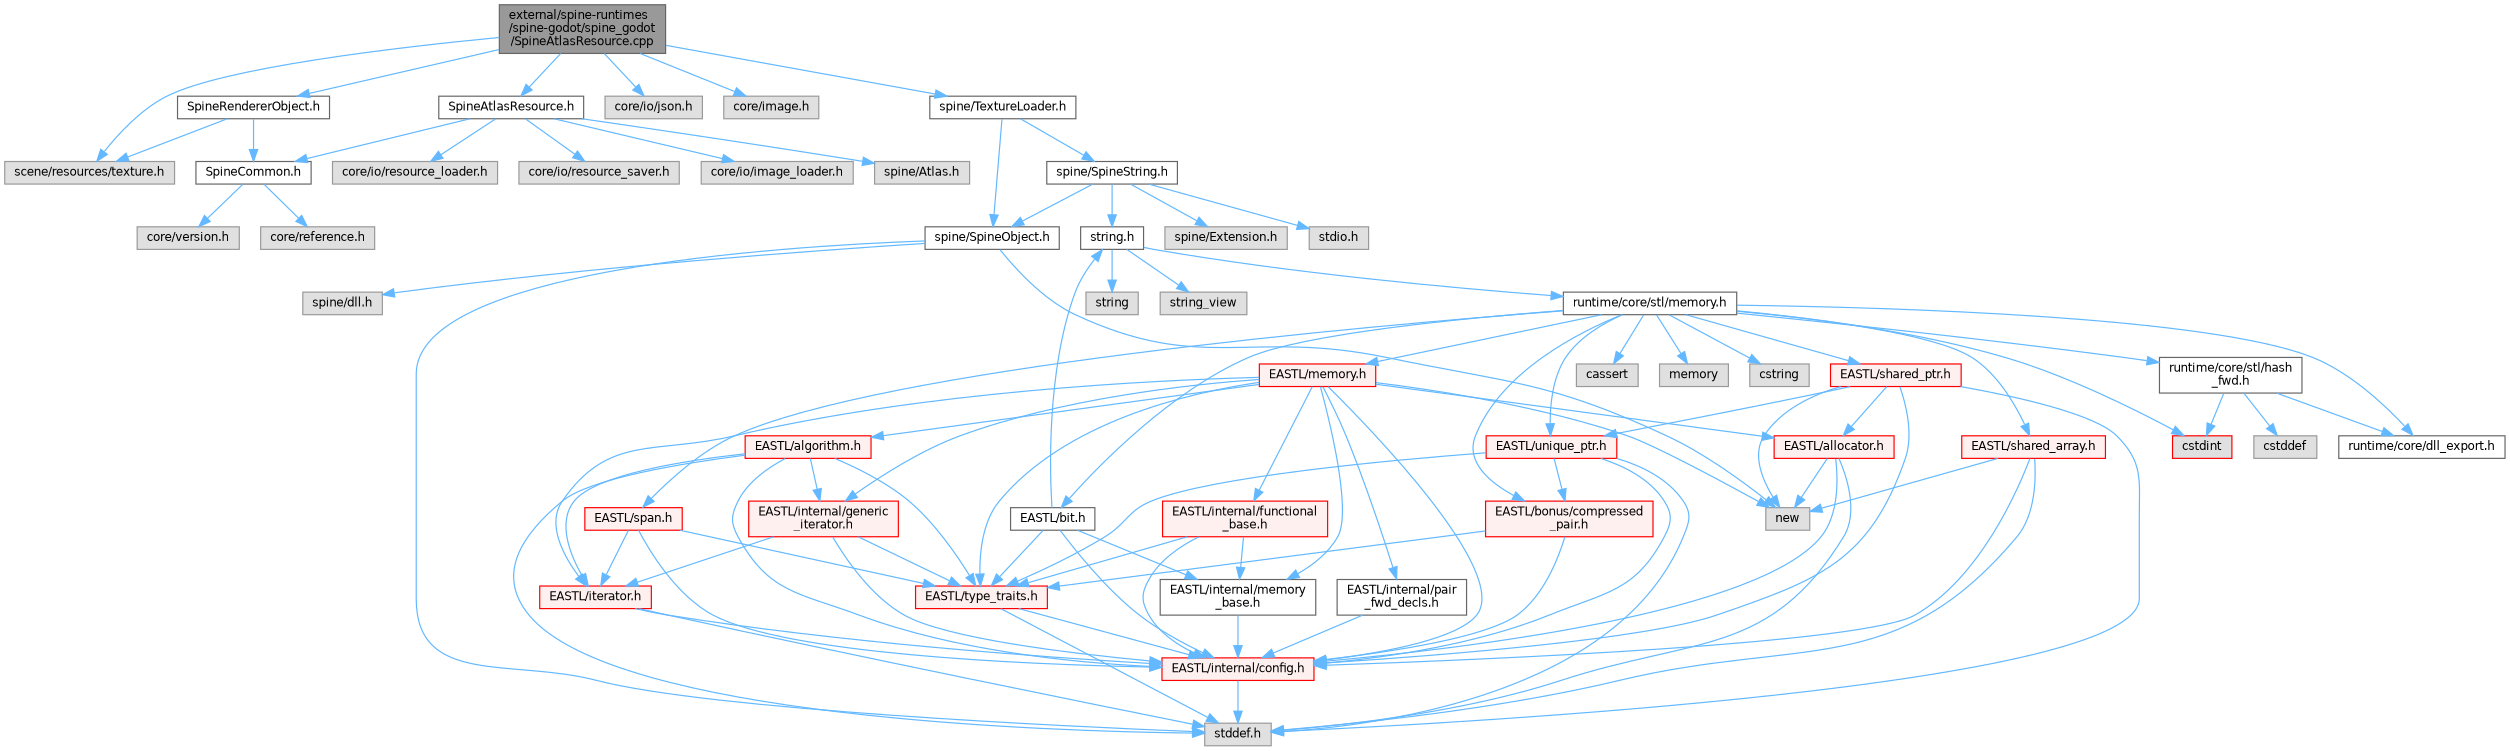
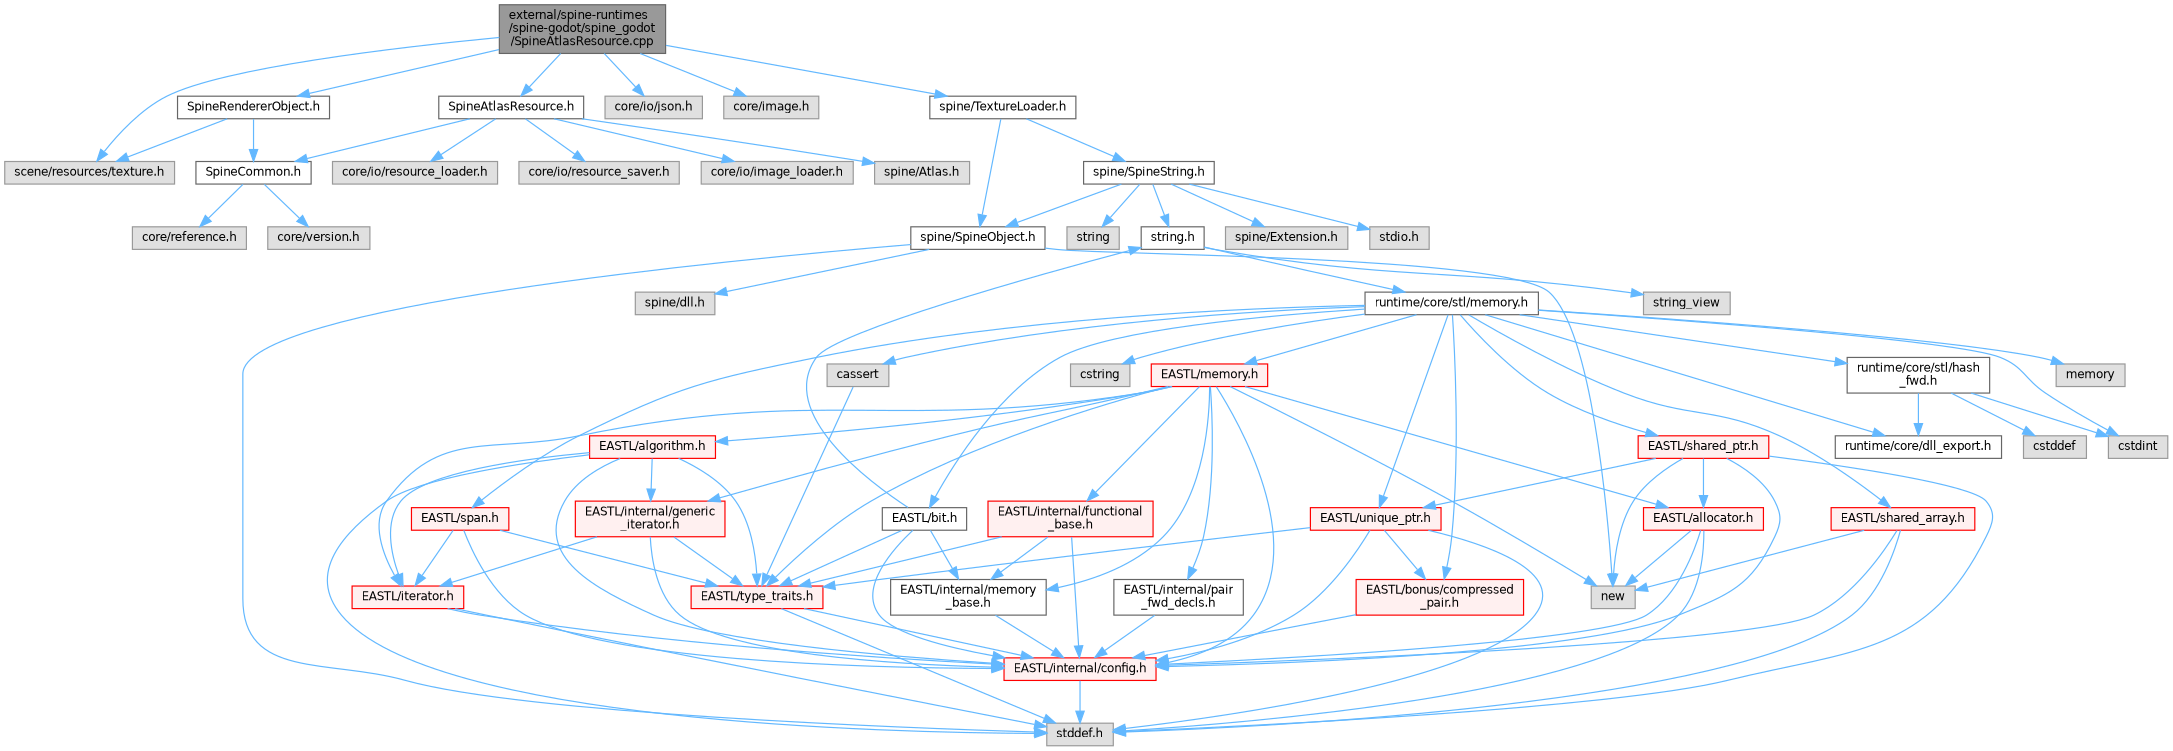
(1112, 265) -> (1125, 201)
(2202, 447) -> (2138, 447)
(1272, 559) -> (810, 481)
